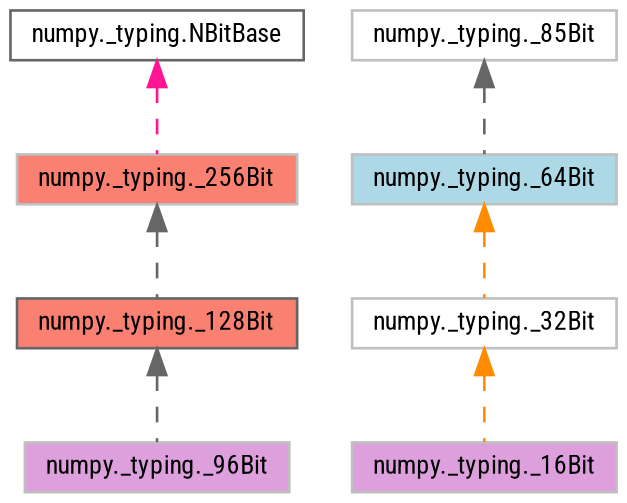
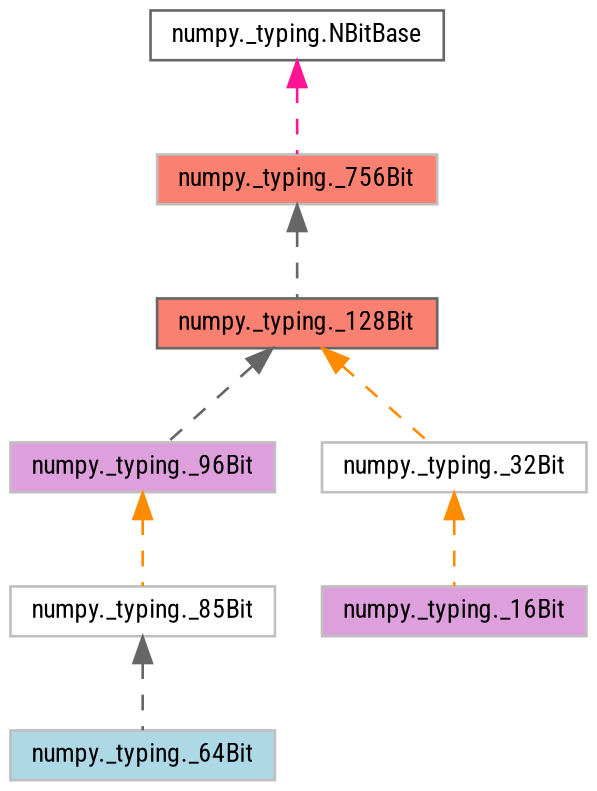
(157, 179) -> (297, 179)
(484, 265) -> (385, 404)
none -> (143, 553)
